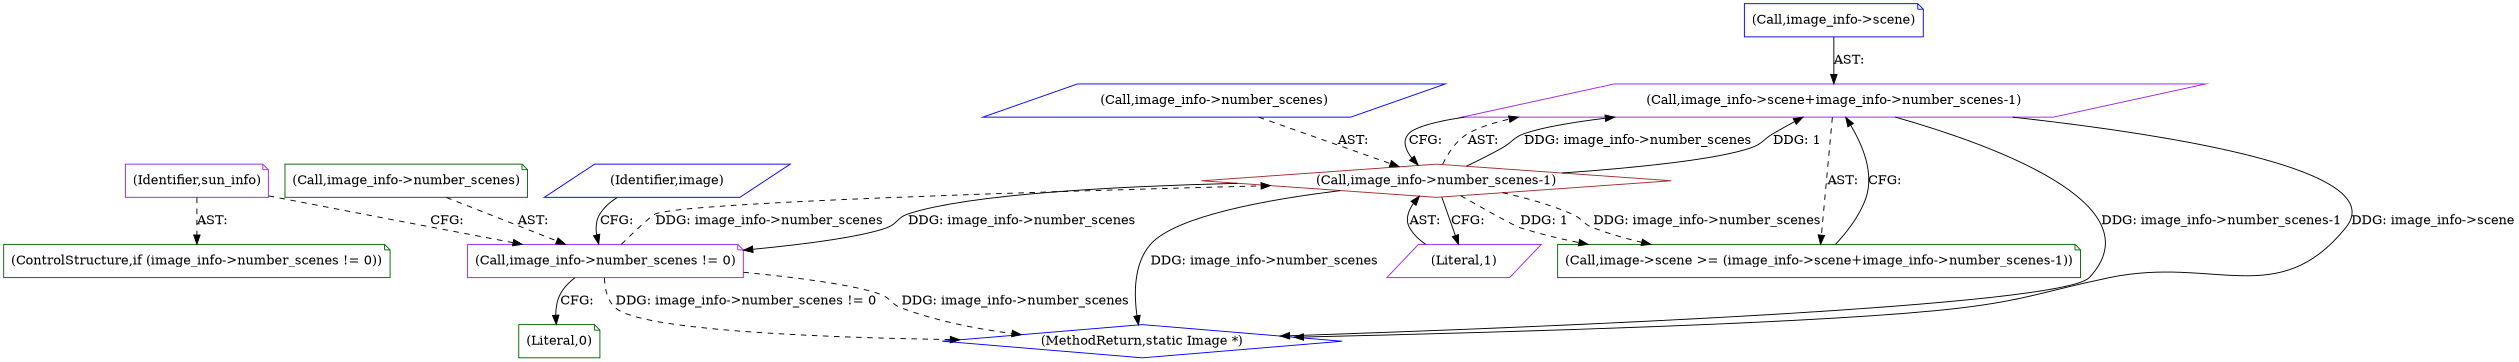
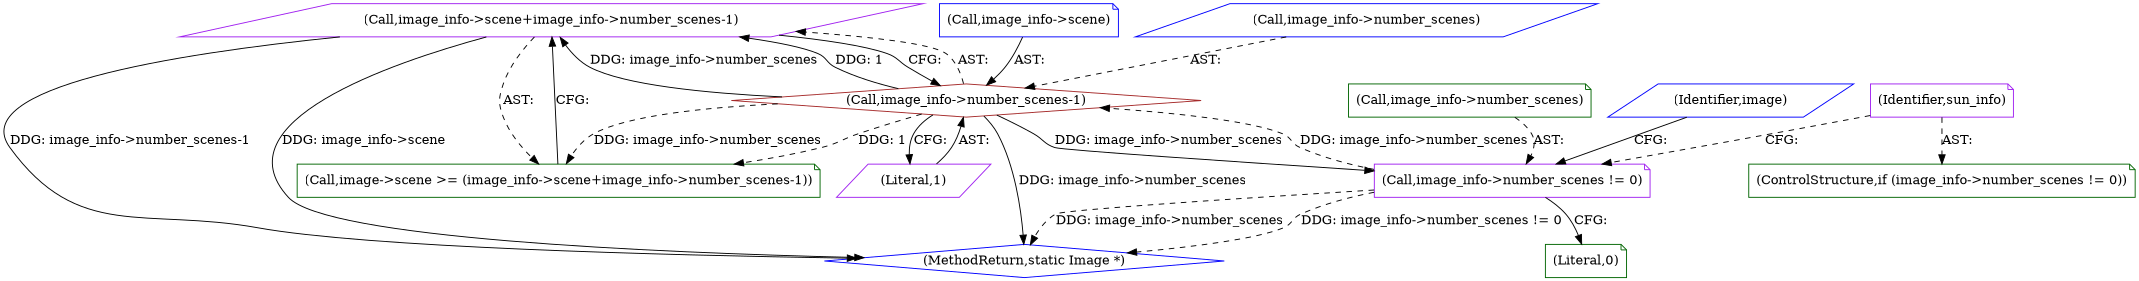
(1834, 56) -> (1010, 60)
